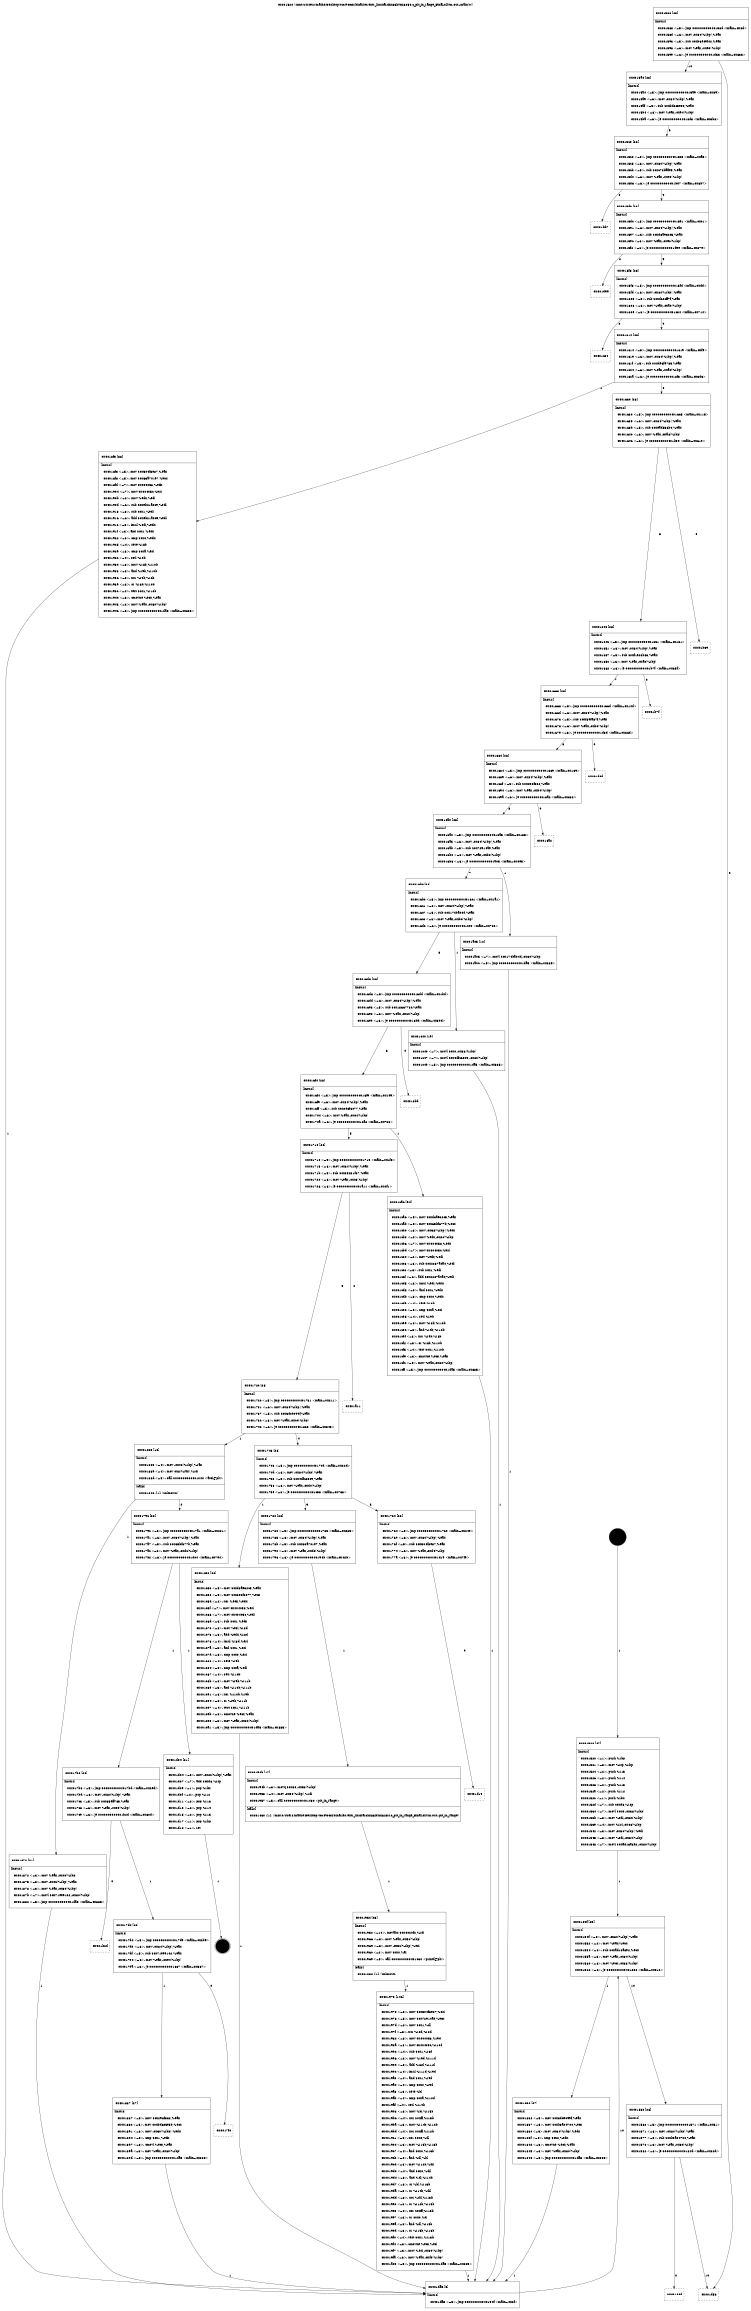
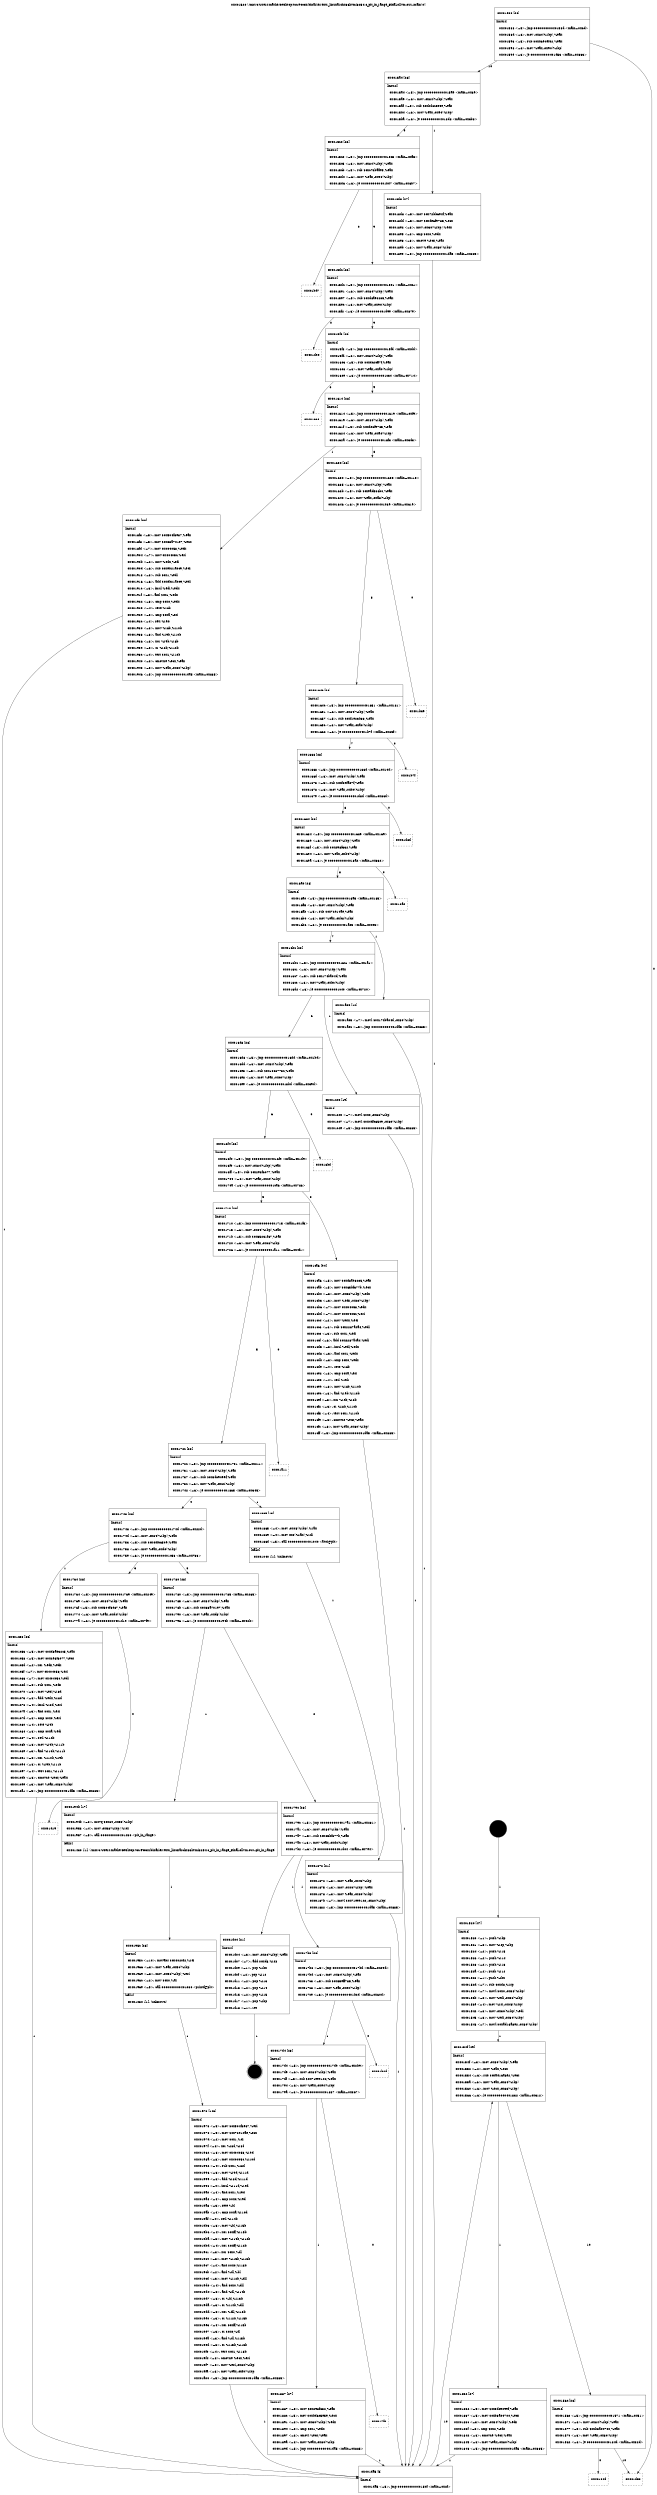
none -> (432, 227)
(398, 1134) -> (310, 1197)
(180, 1504) -> (269, 1714)
